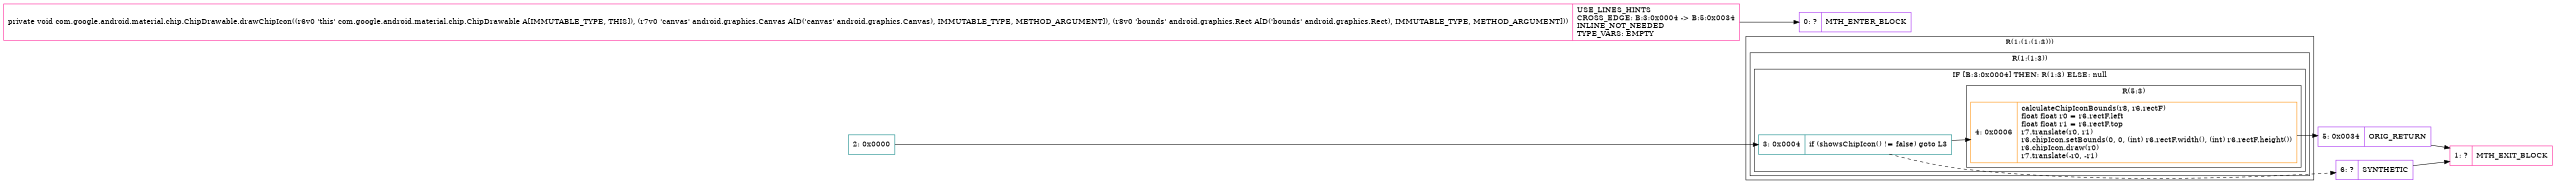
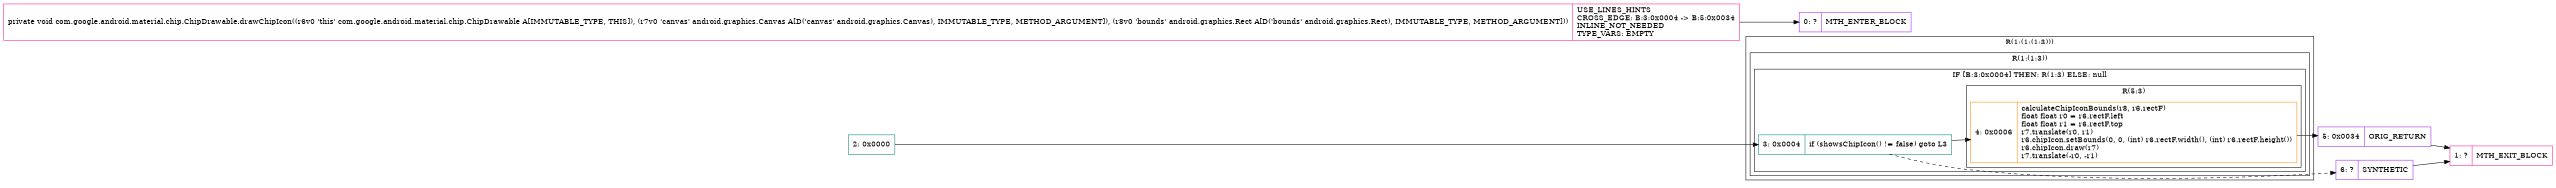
(2060, 148) -> (2060, 148)
